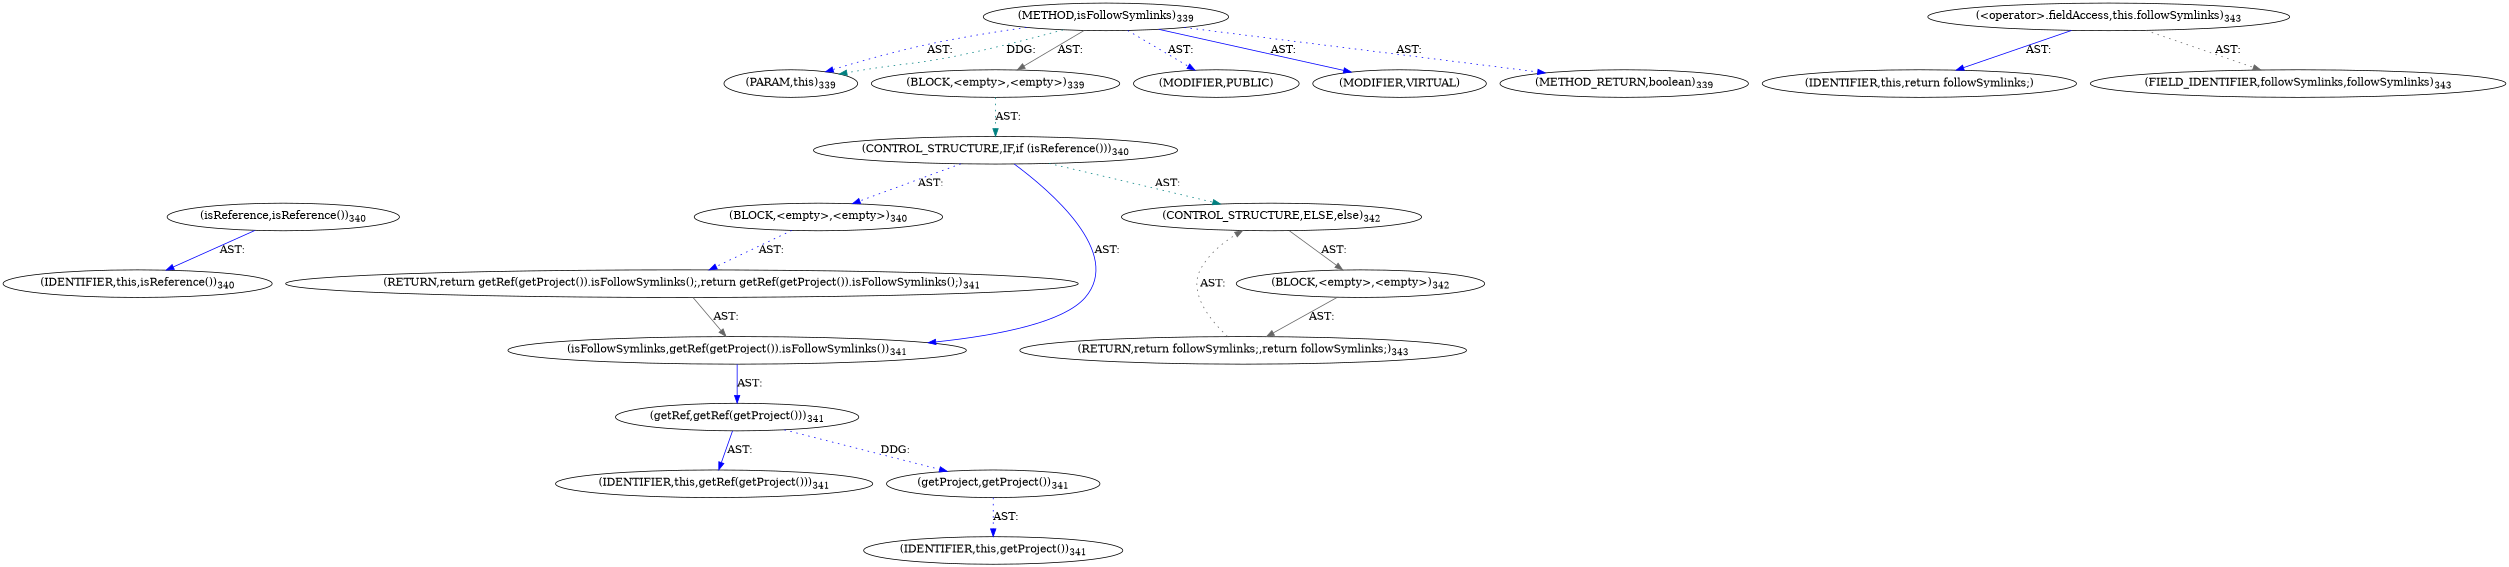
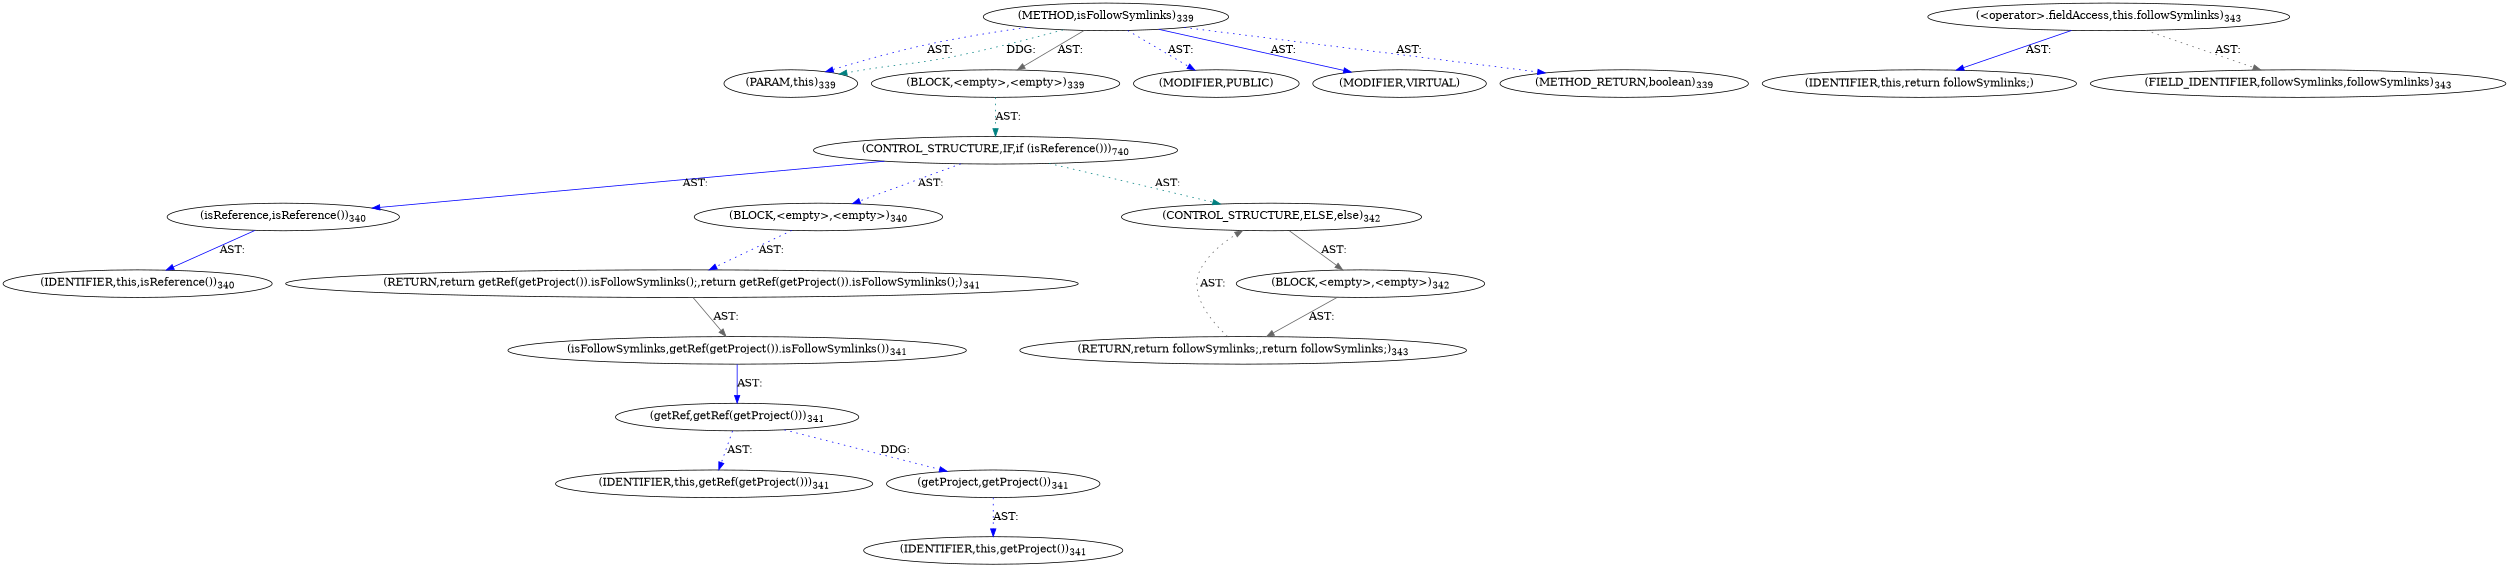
(1120, 149) -> (1120, 149)
(1087, 293) -> (632, 184)
(727, 447) -> (727, 447)
